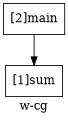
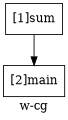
(34, 46) -> (34, 46)
